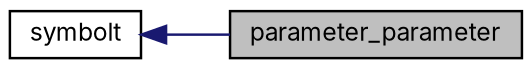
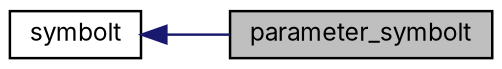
(376, 35) -> (361, 35)
